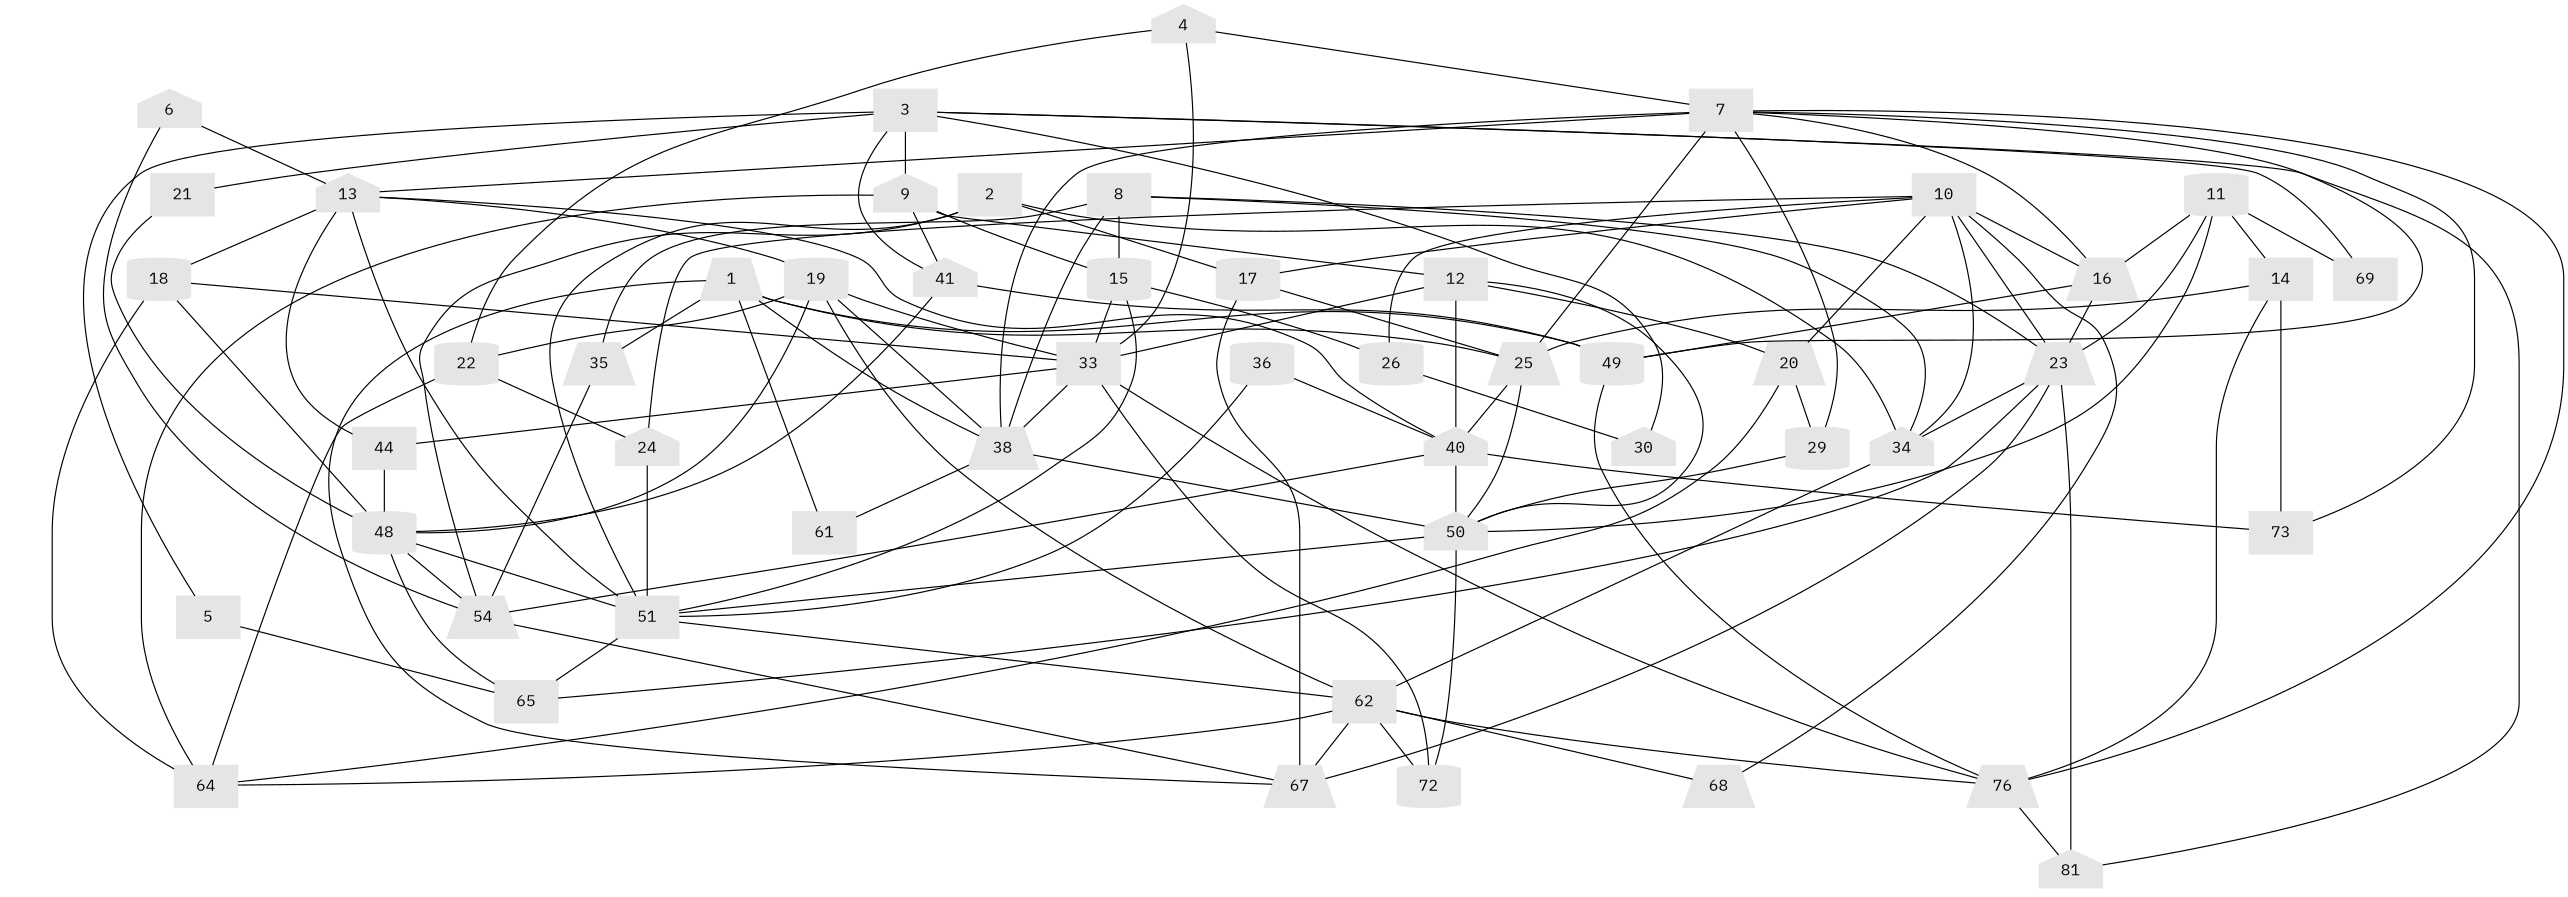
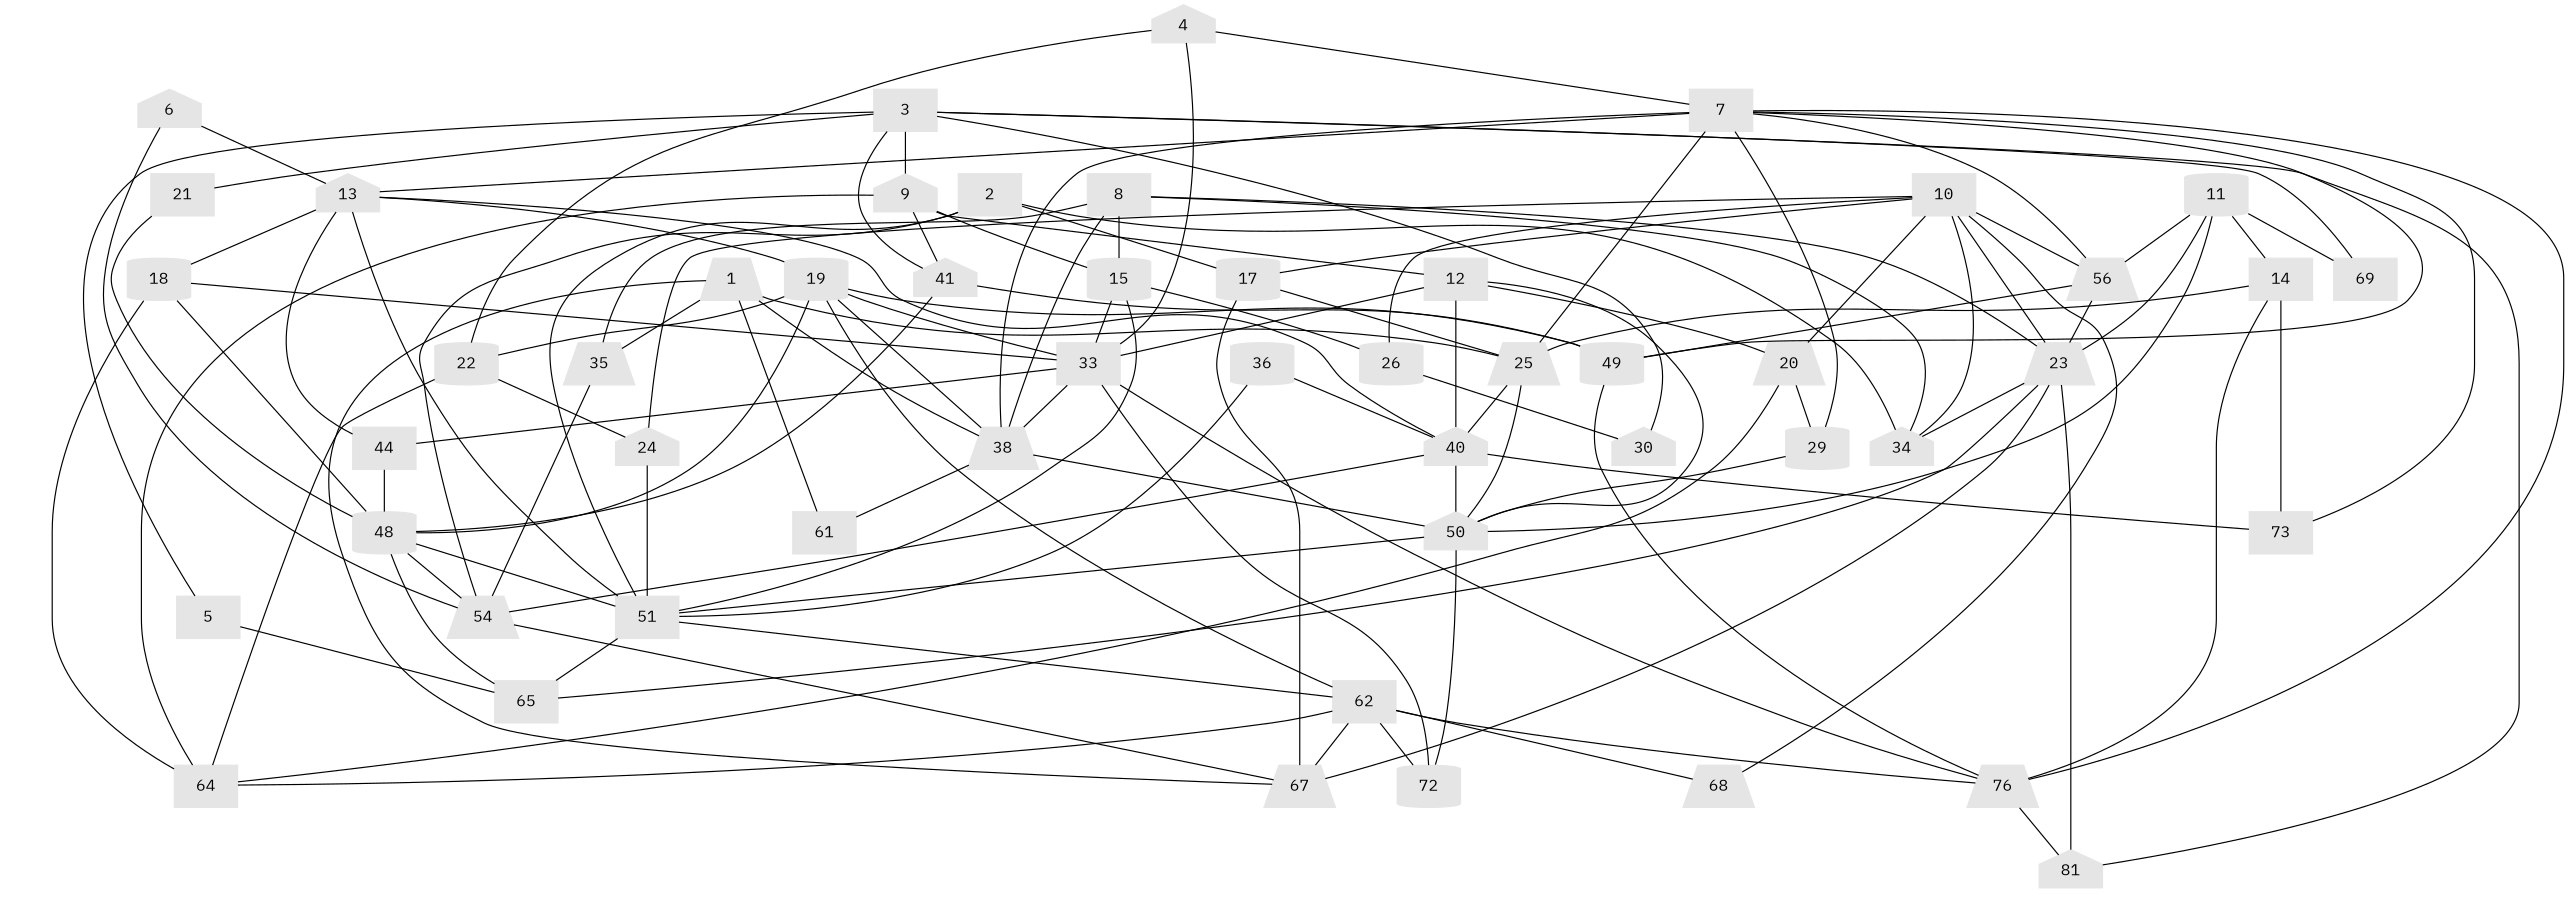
(2103, 279) -> (2103, 279)
(1171, 322) -> (1086, 314)
(1633, 575) -> none
